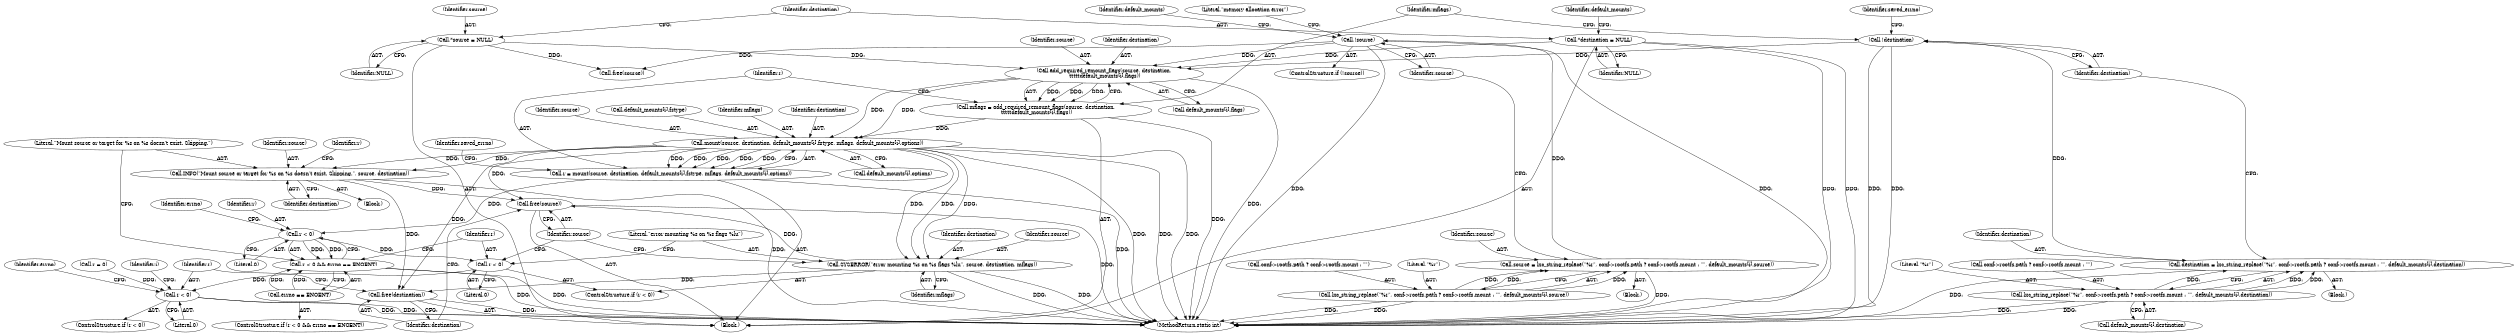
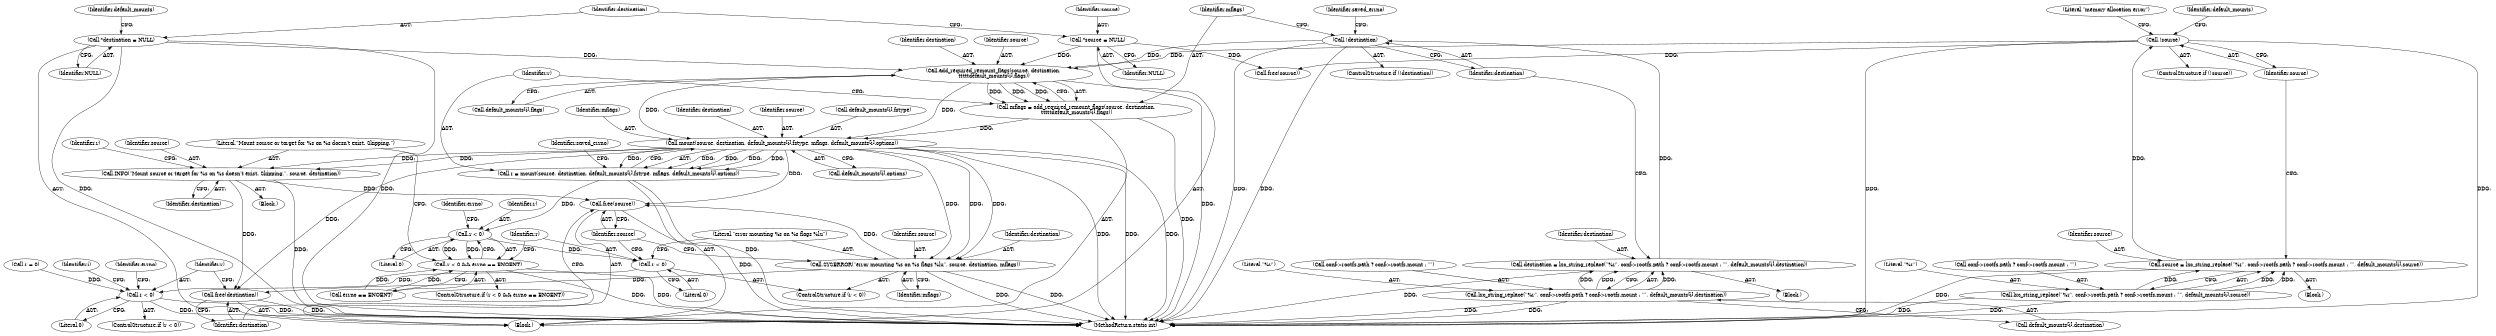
none -> (1390, 74)
(300, 309) -> (492, 278)
